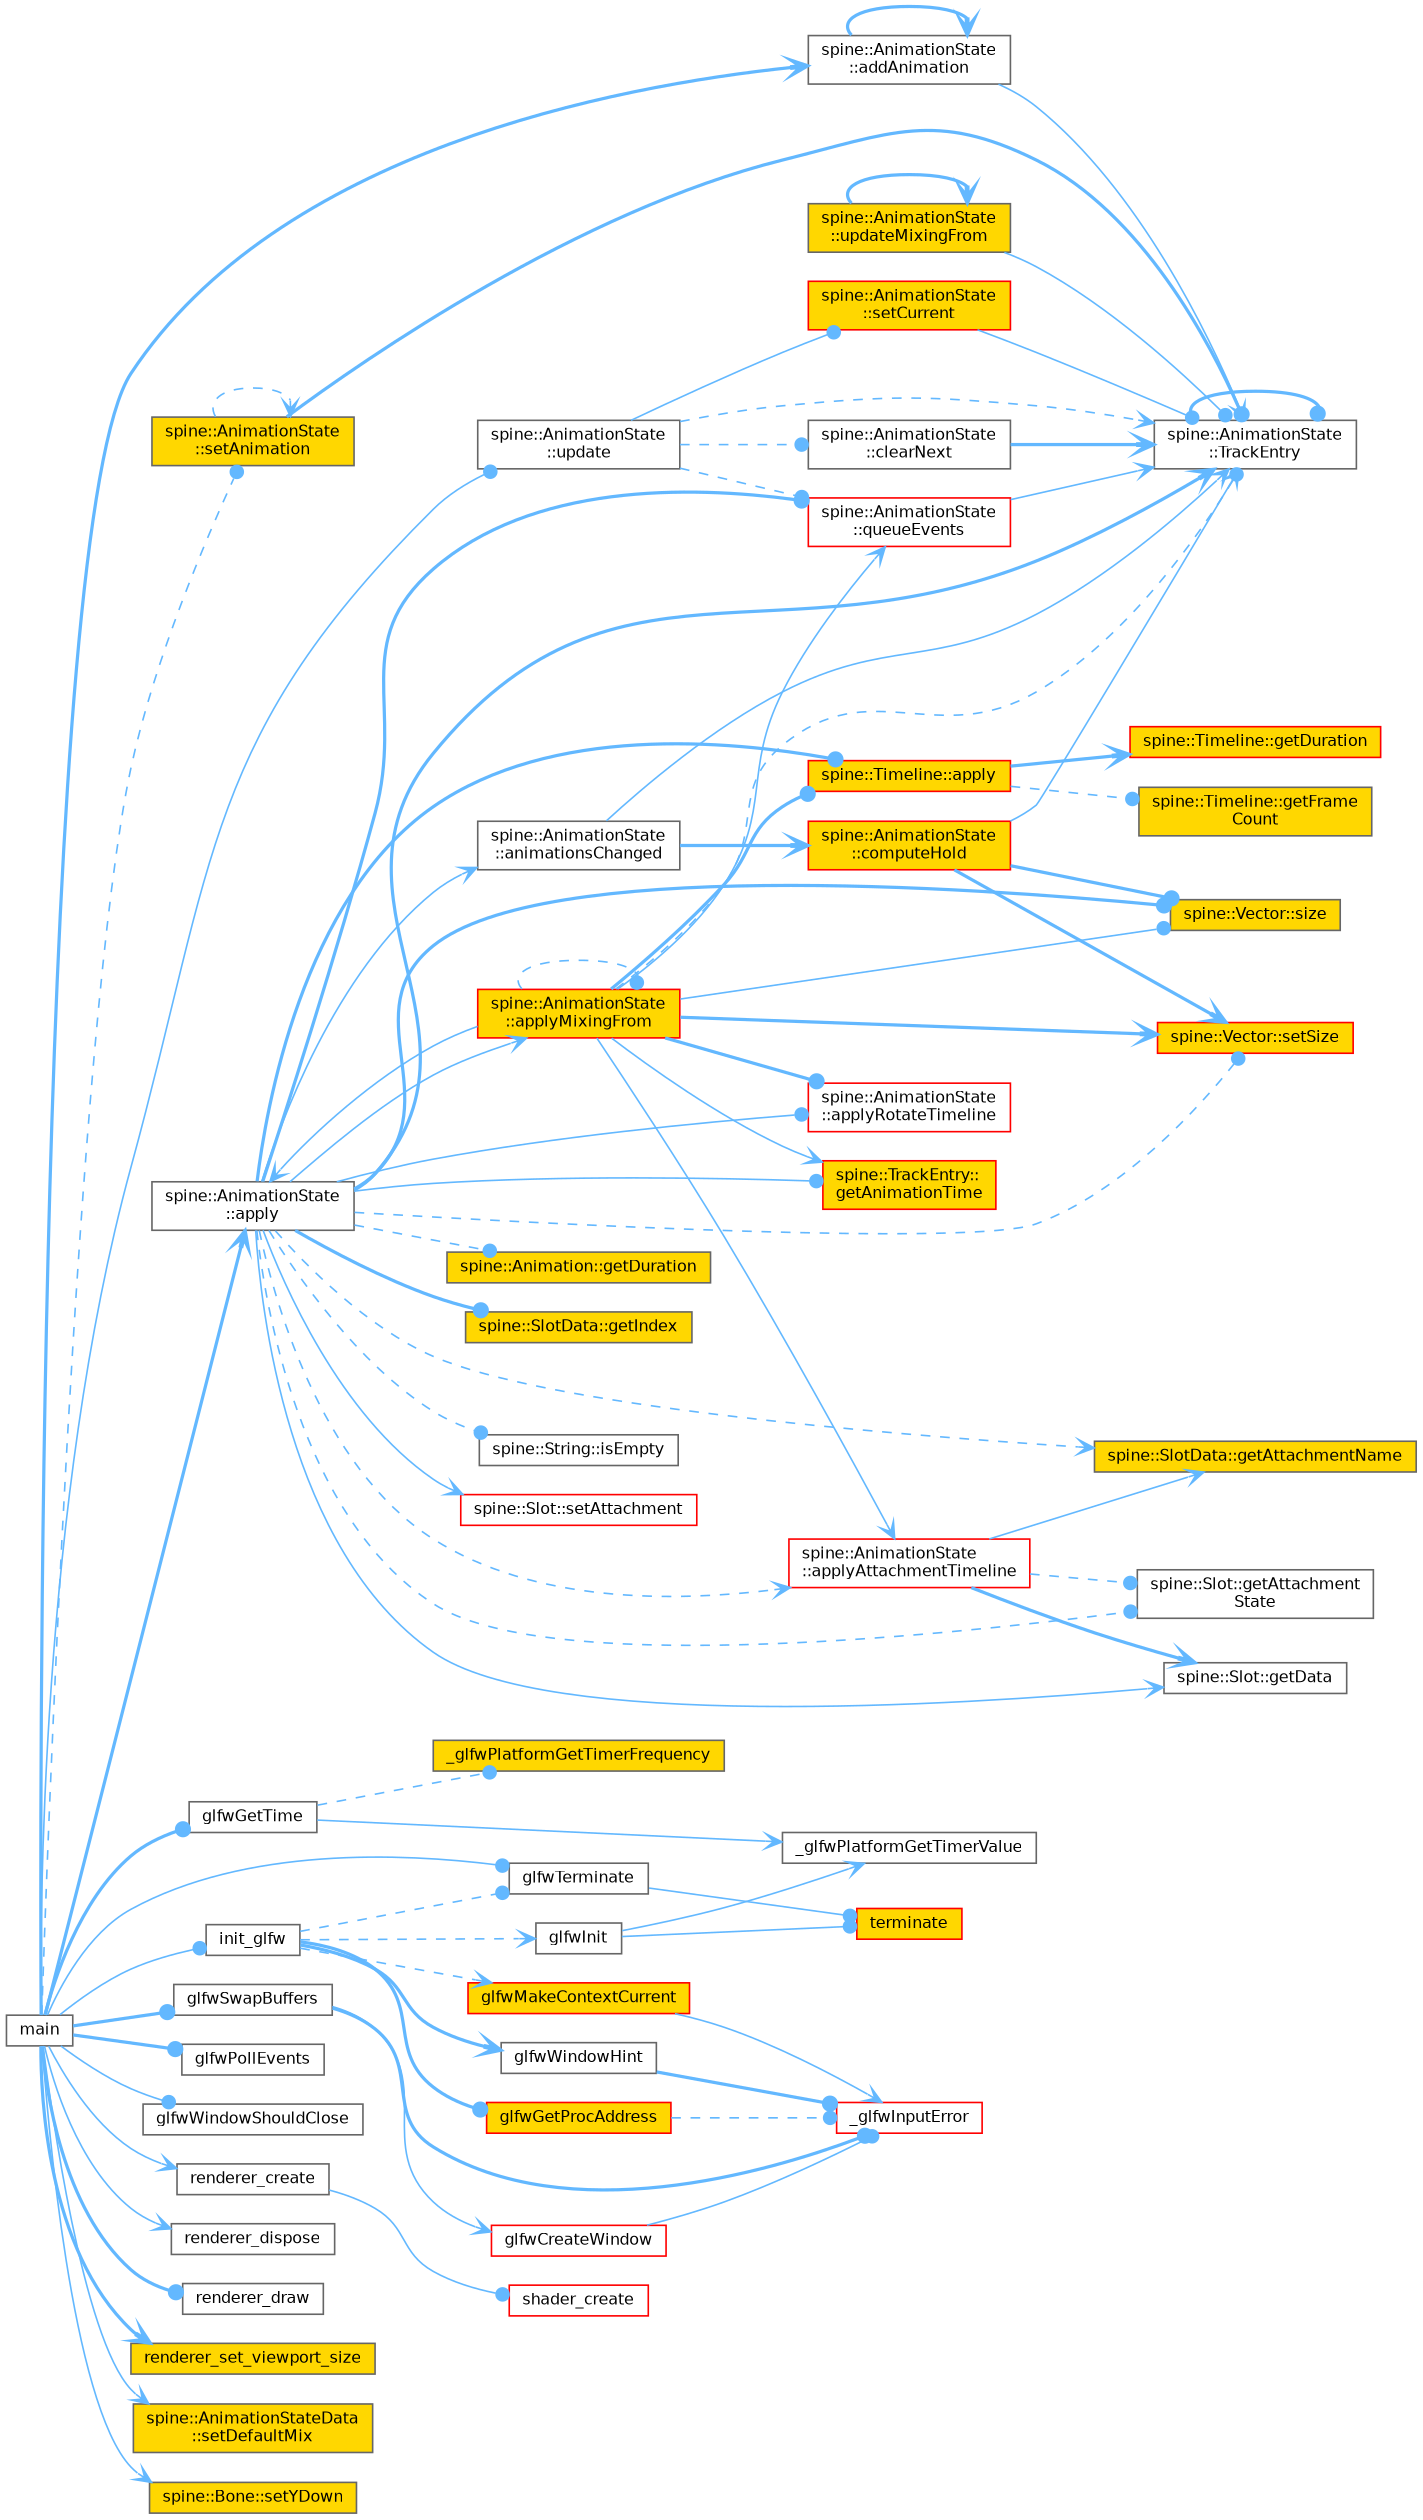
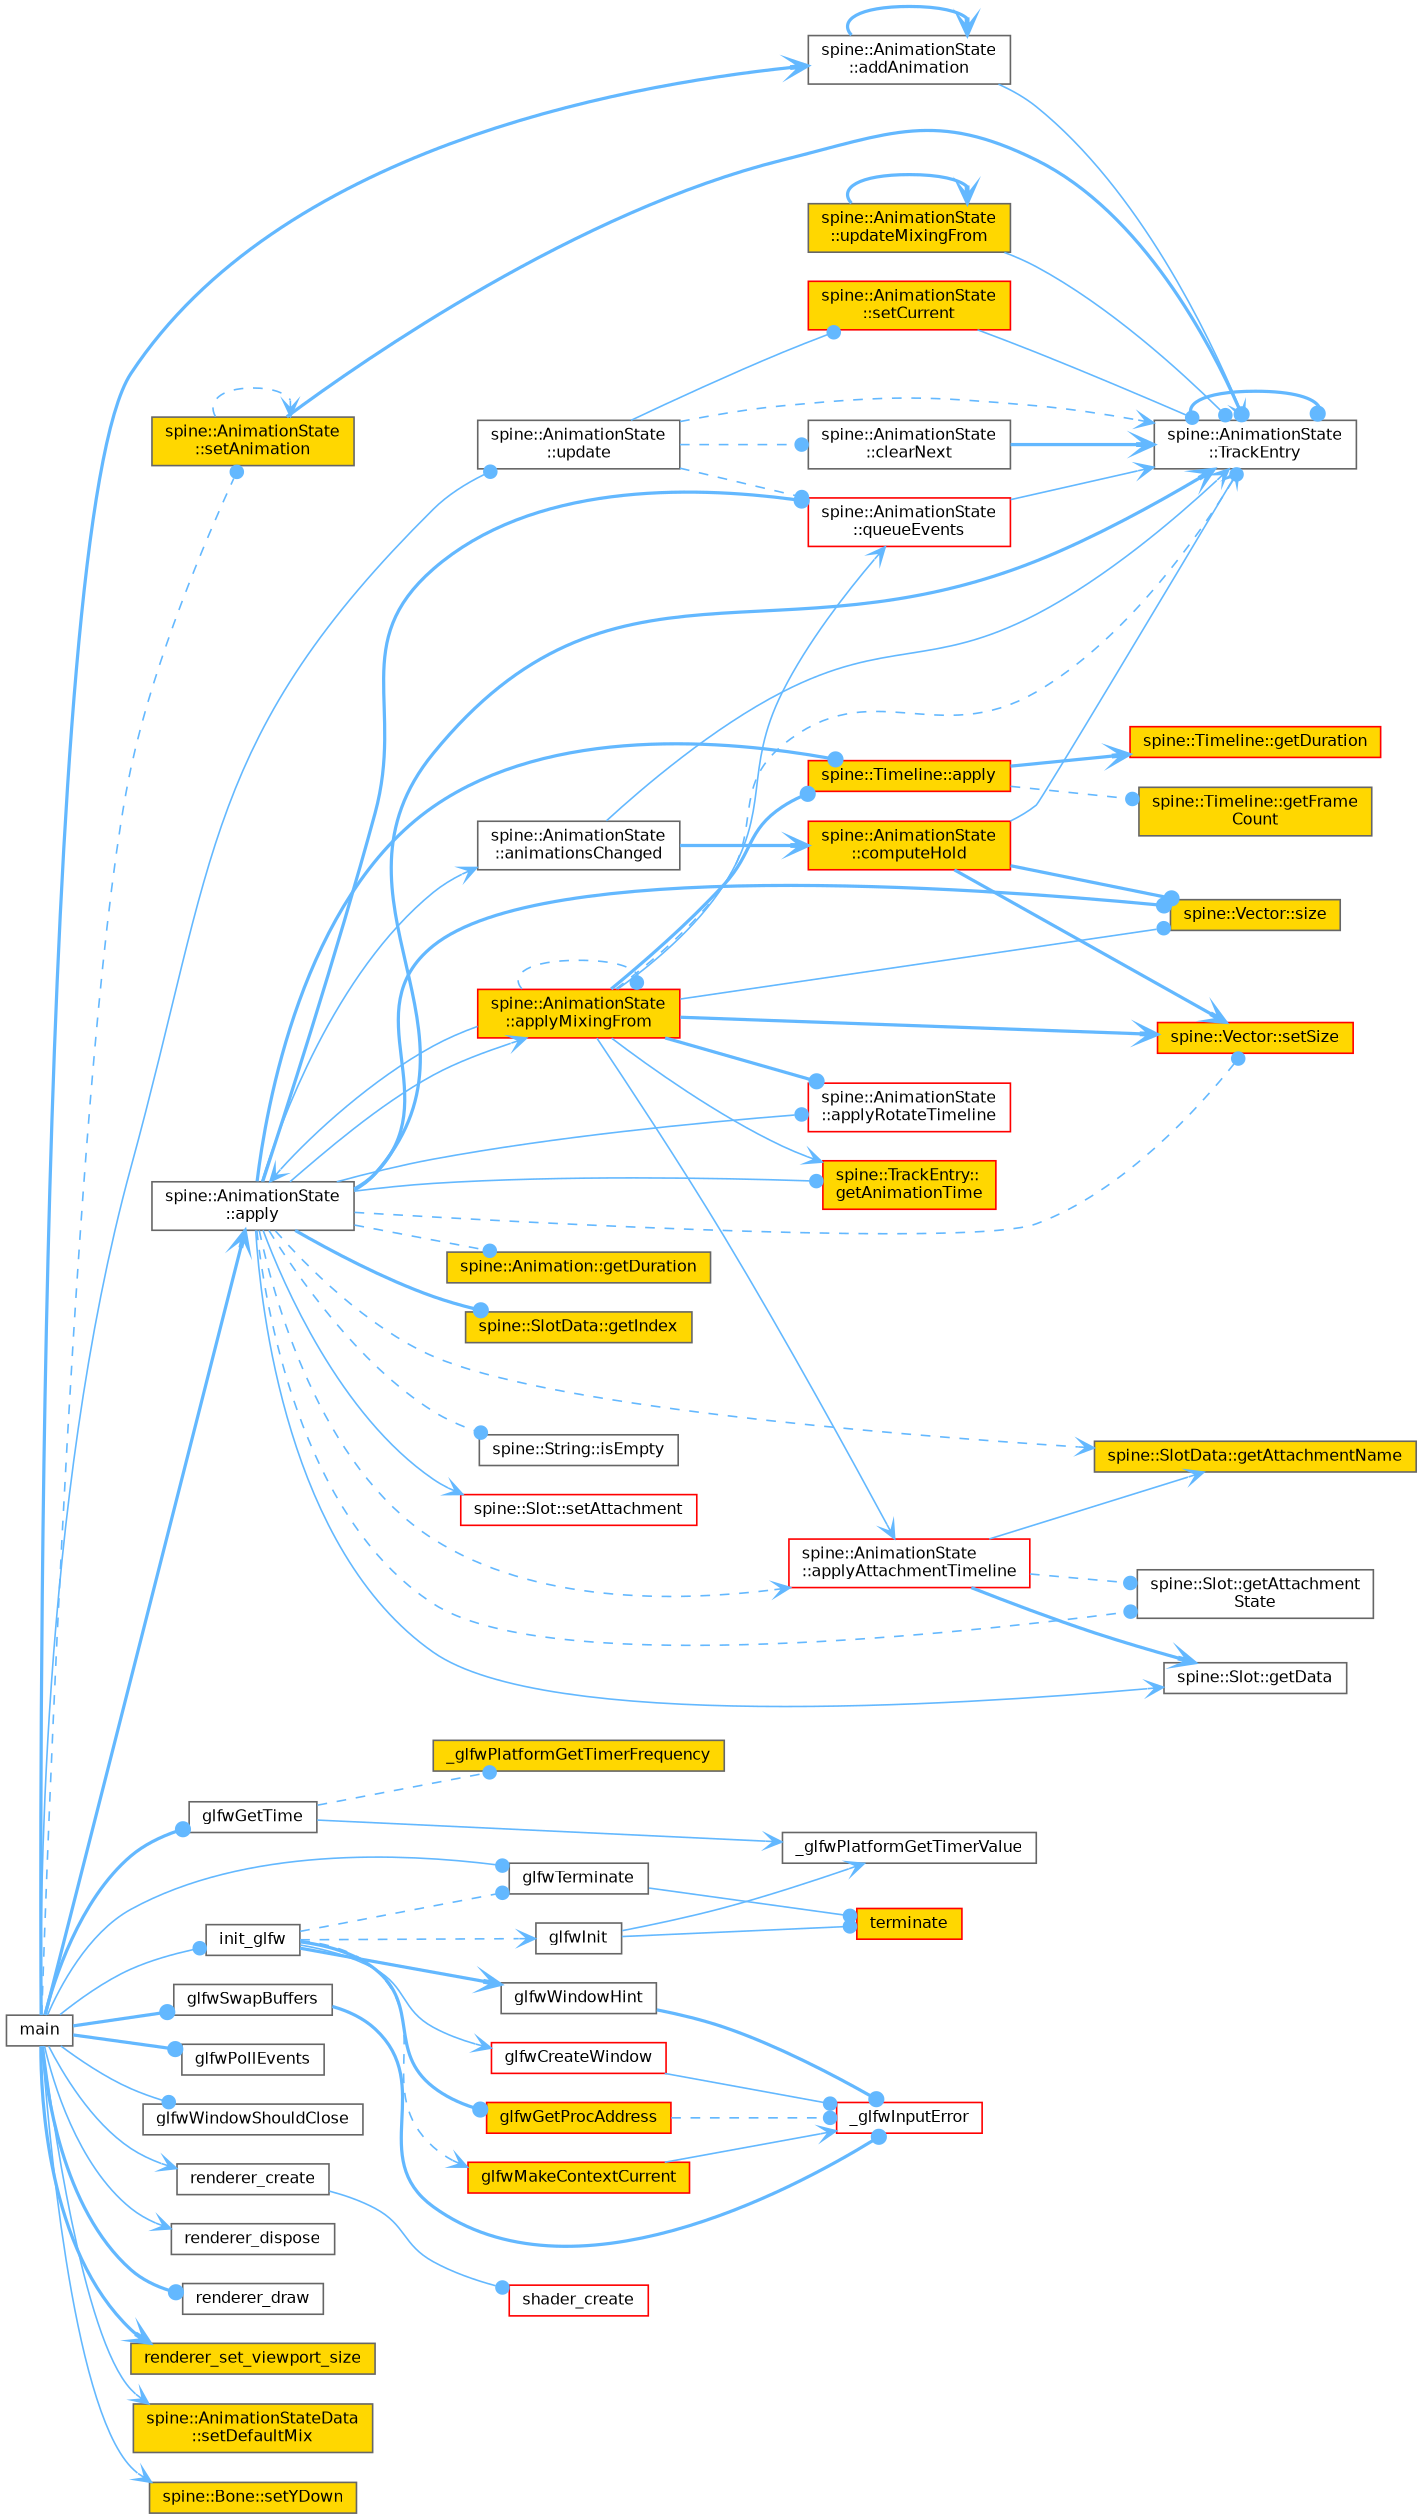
(405, 2137) -> (412, 2010)
